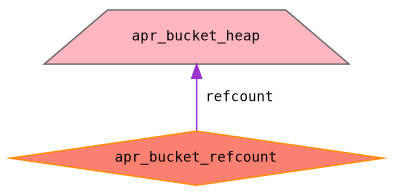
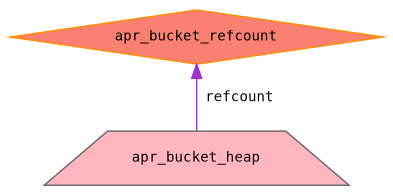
(197, 105) -> (197, 105)
